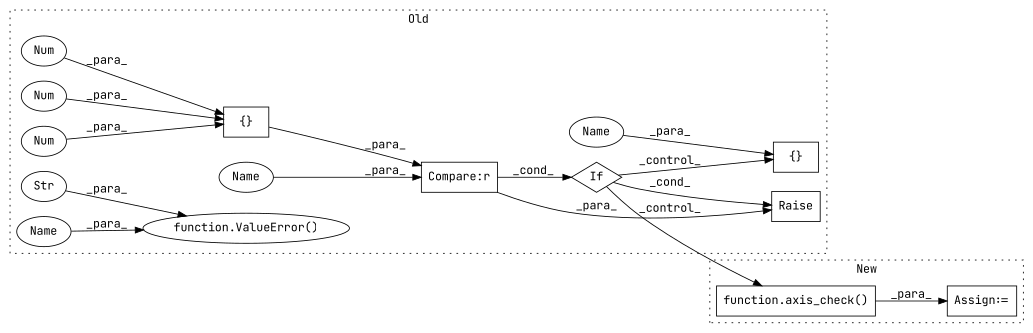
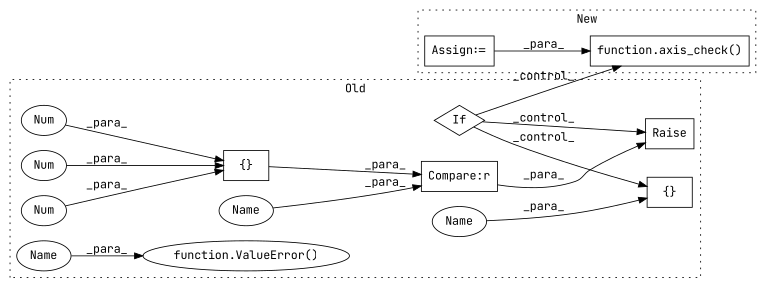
(530, 177) -> none
(670, 183) -> (544, 118)
(44, 186) -> none
(907, 301) -> (538, 51)
